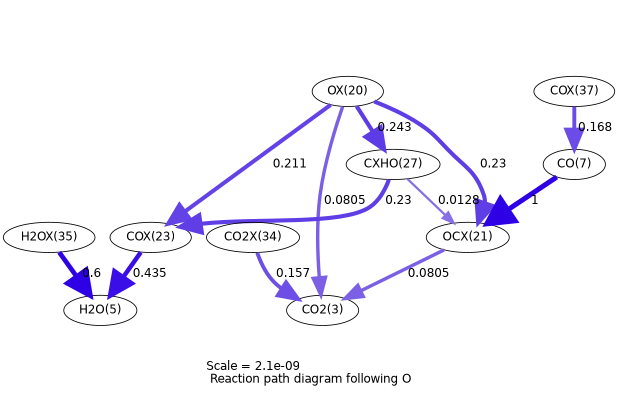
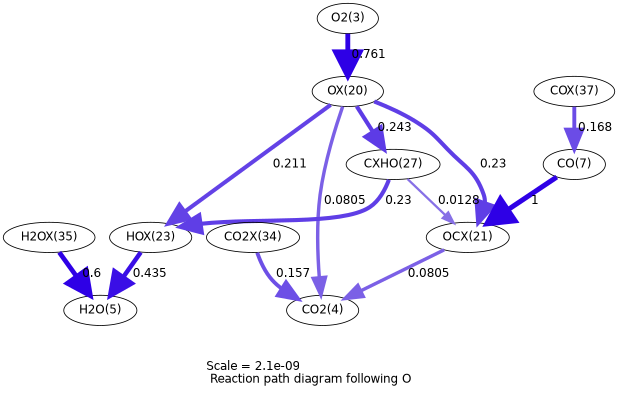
none -> (348, 18)
(151, 237) -> (151, 237)
(323, 310) -> (323, 310)
